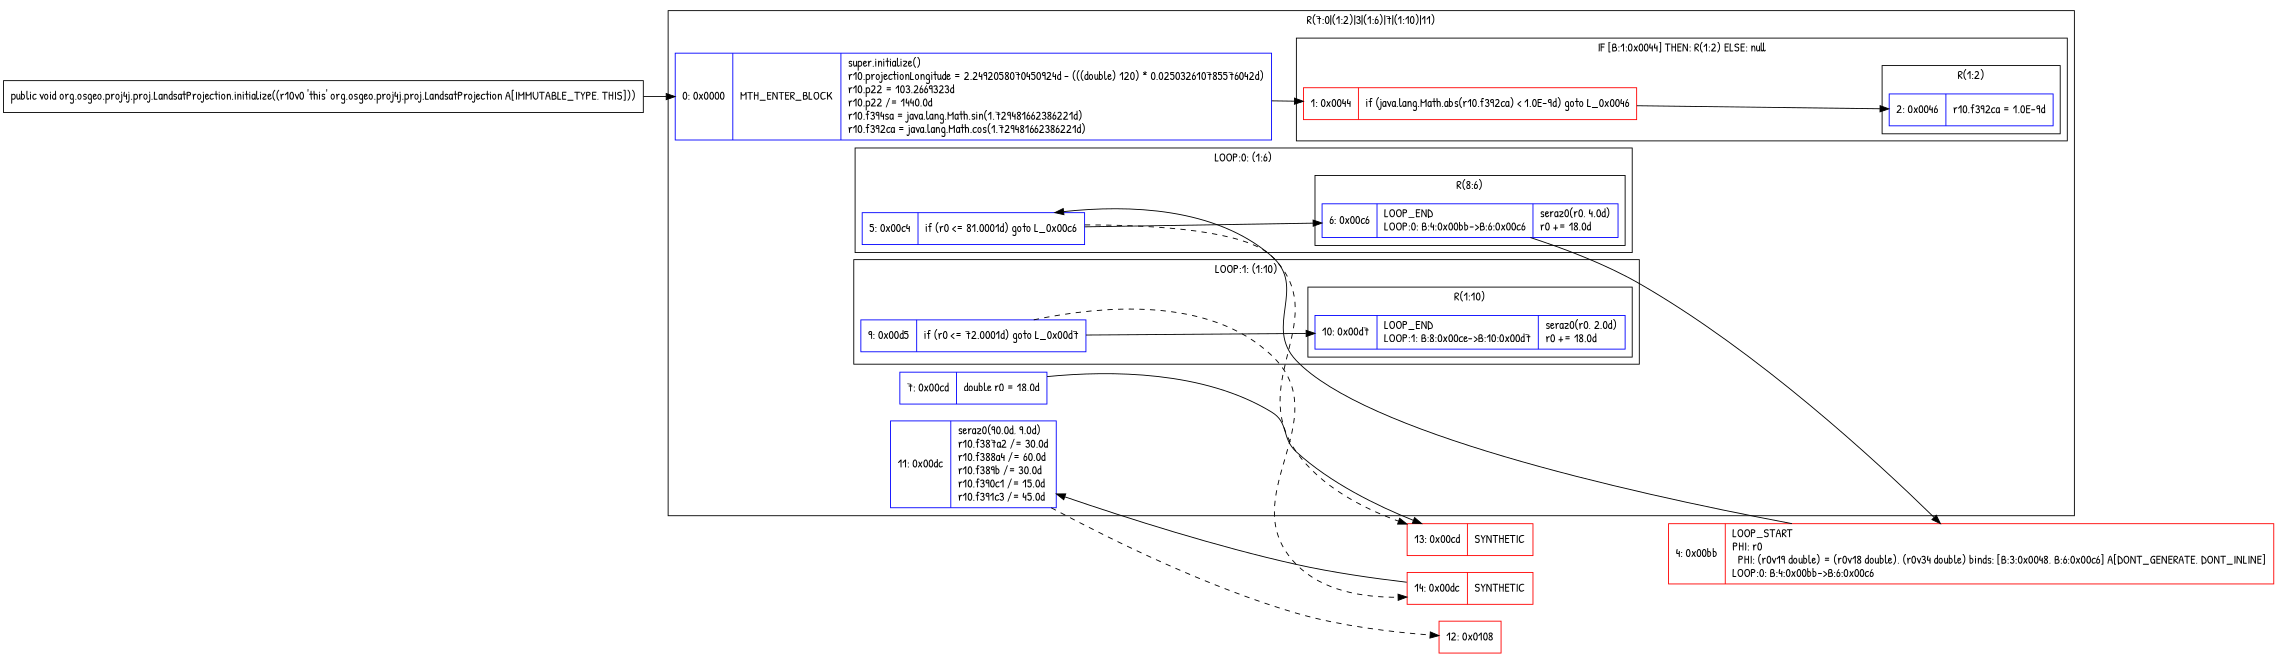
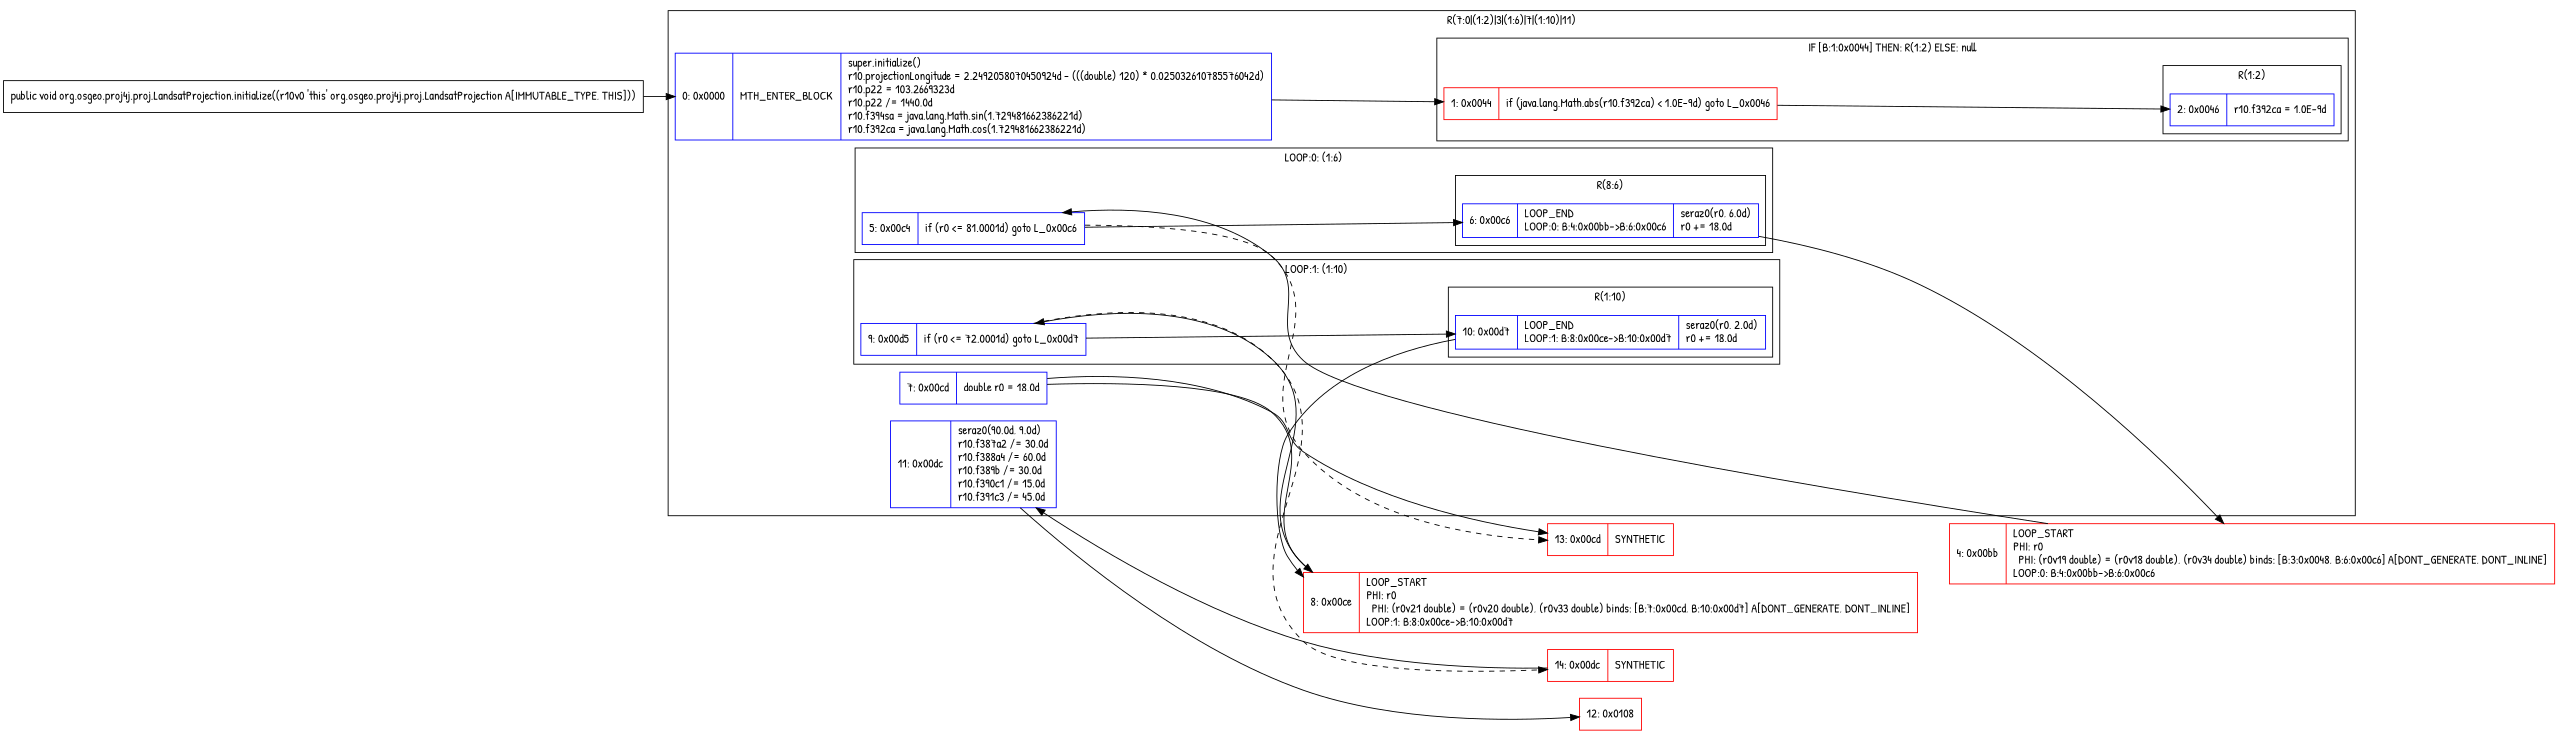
(1576, 214) -> (1716, 214)
(1234, 592) -> (1272, 677)
none -> (1611, 603)
